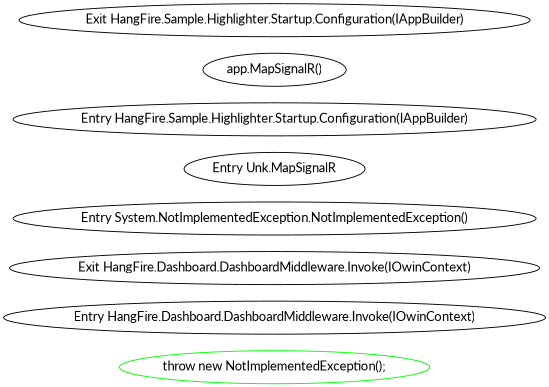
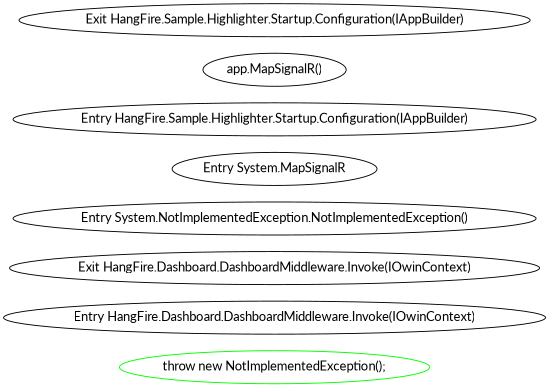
(275, 169) -> (275, 169)
